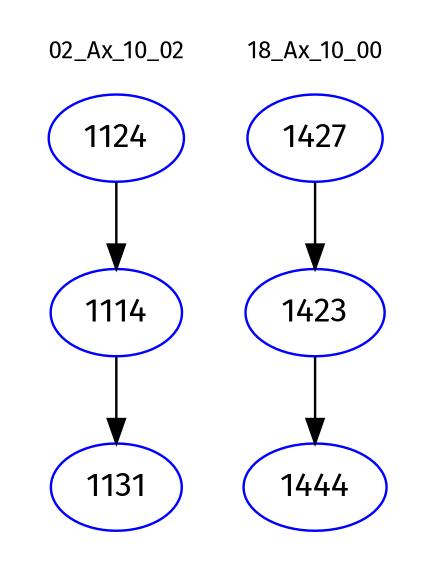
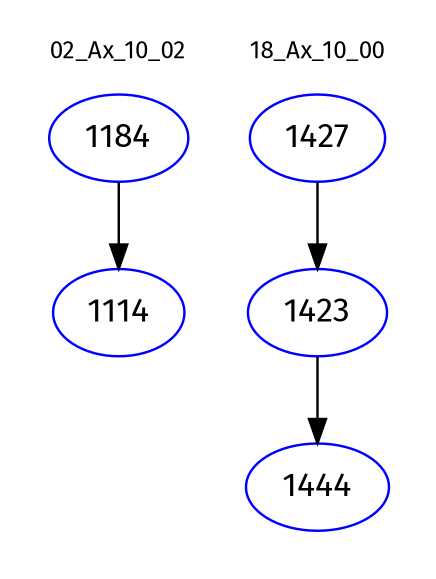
(116, 138) -> (119, 138)
(116, 487) -> none
